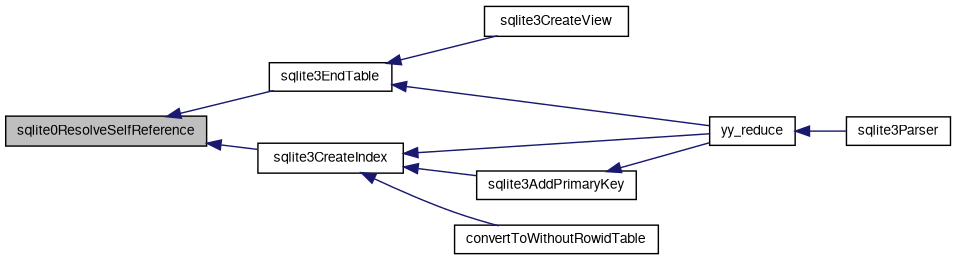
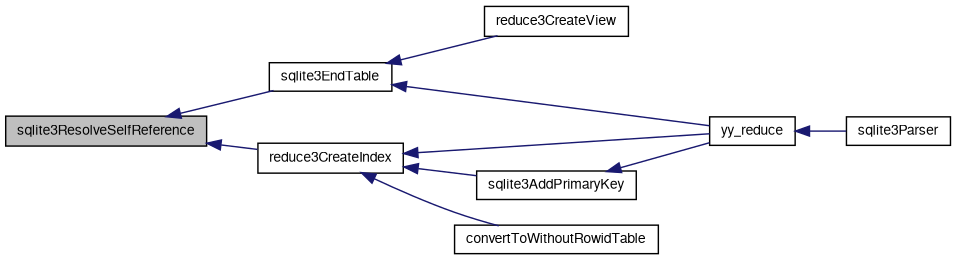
(556, 21) -> (556, 21)
(106, 131) -> (106, 131)
(331, 158) -> (331, 158)
